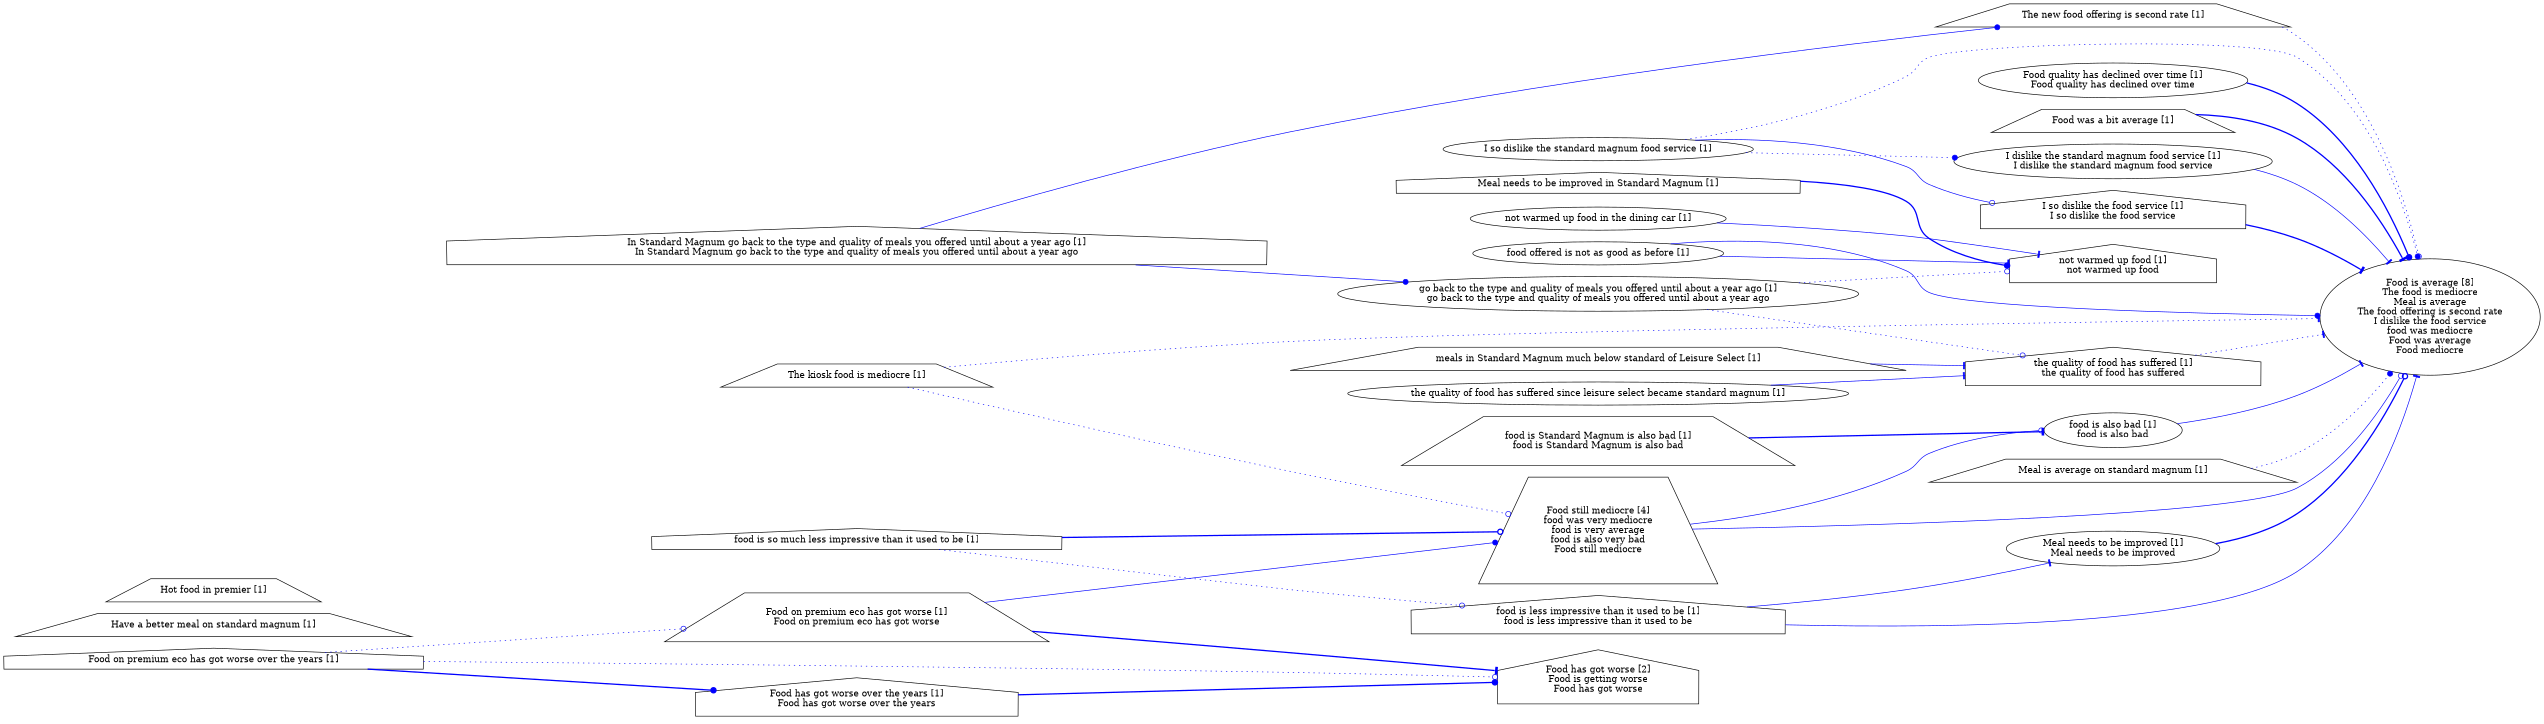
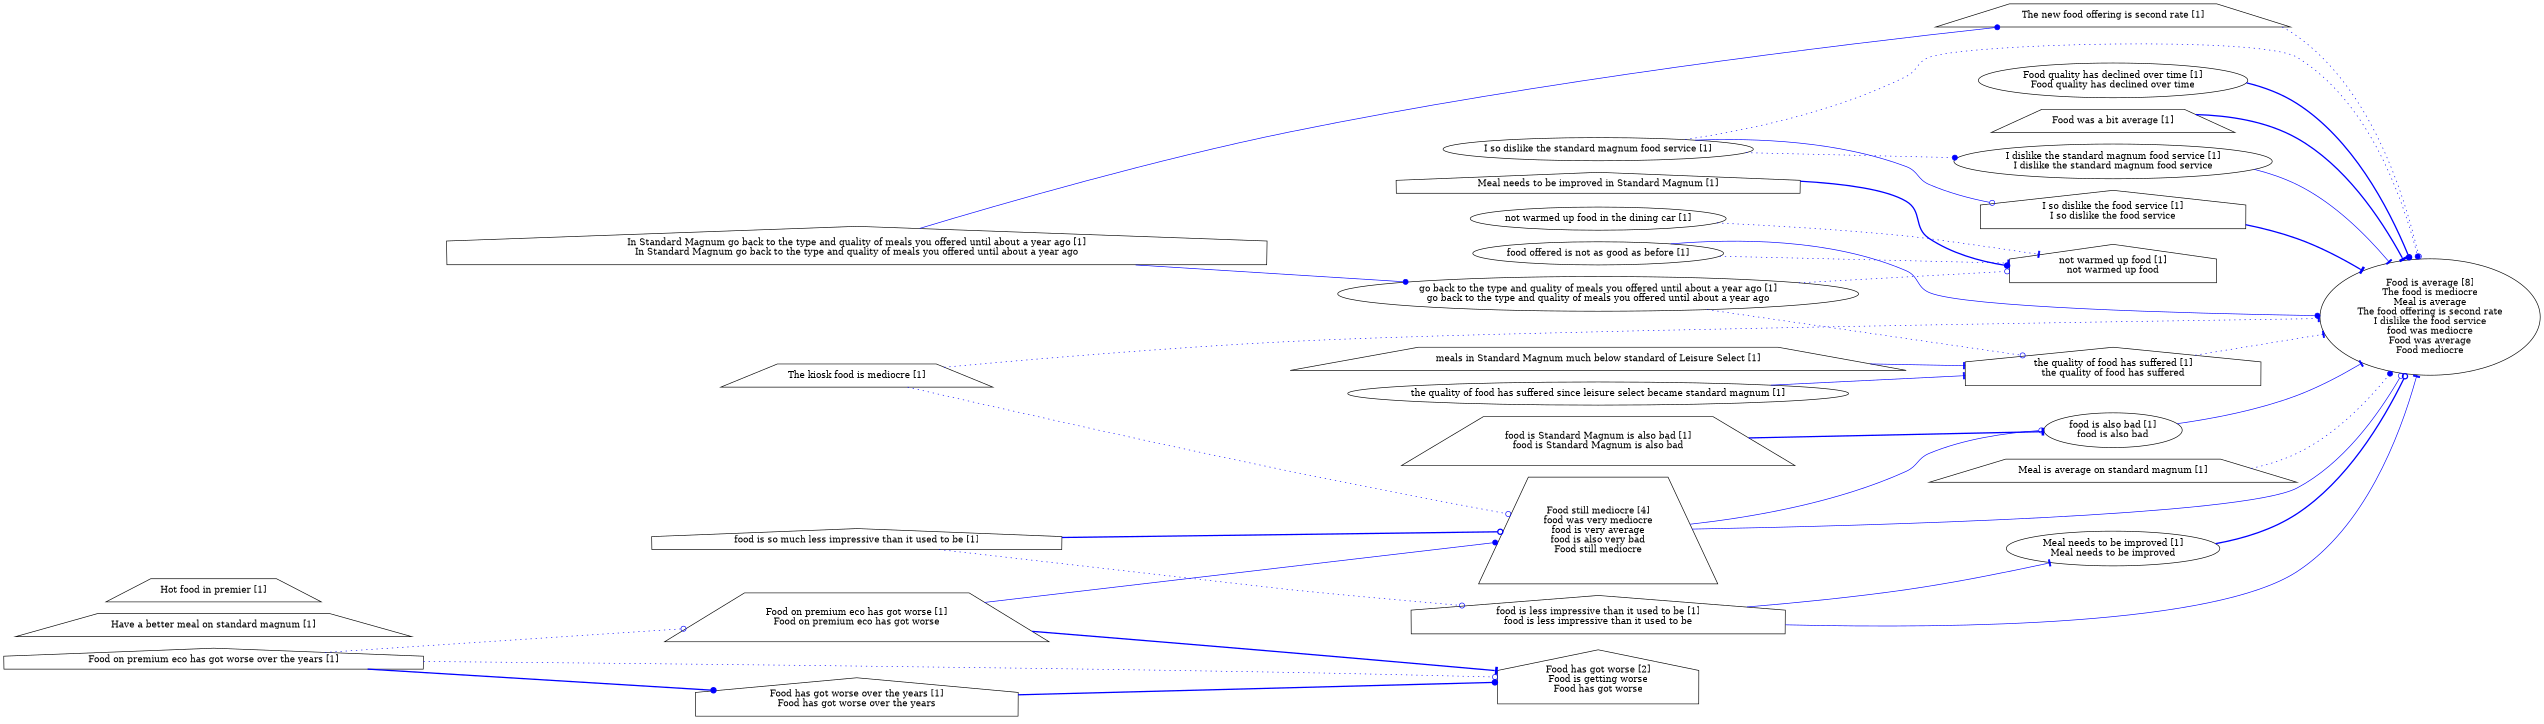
(1877, 233) -> (1877, 233)
(1856, 259) -> (1856, 259)
